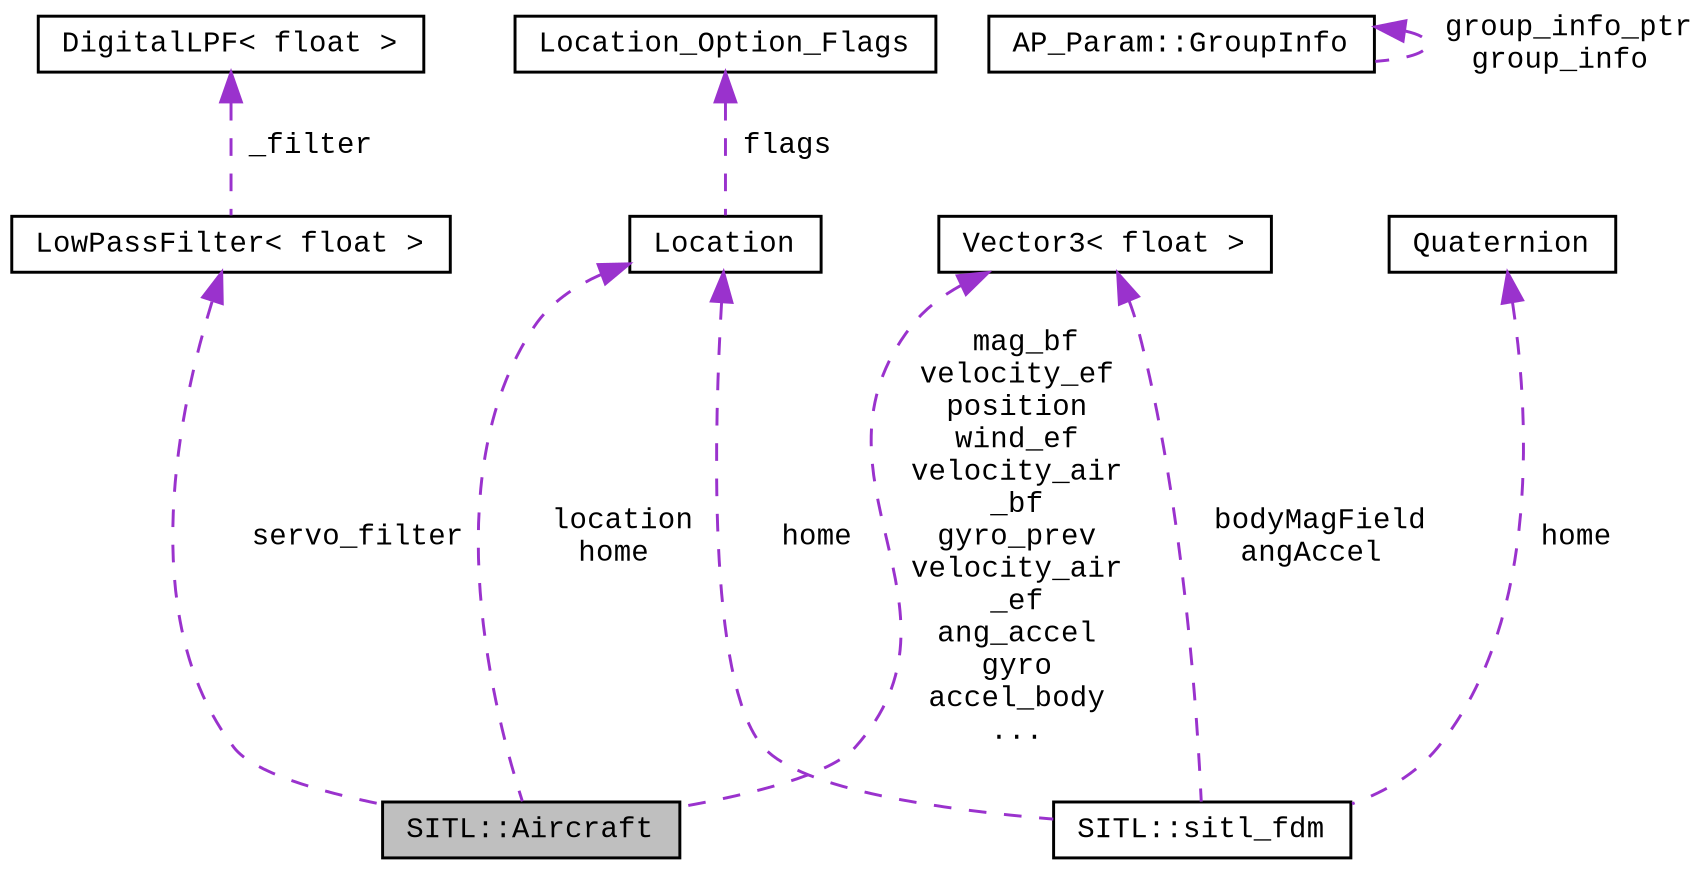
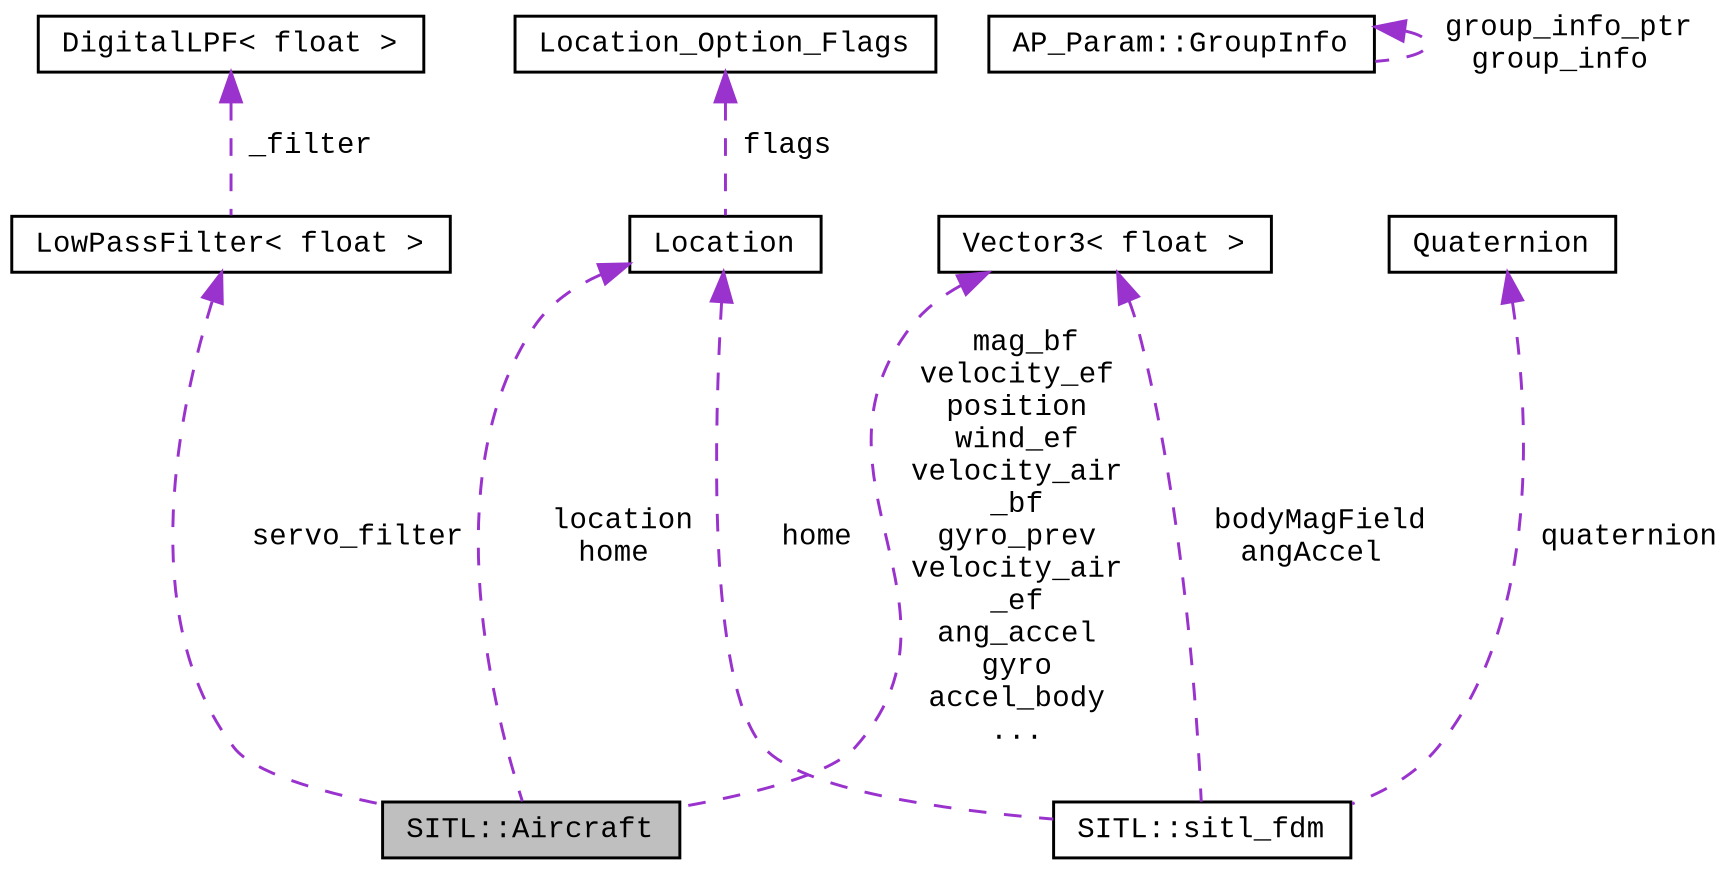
(1569, 537) -> (1622, 537)
